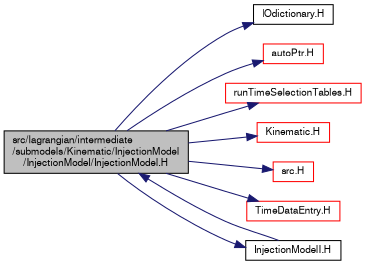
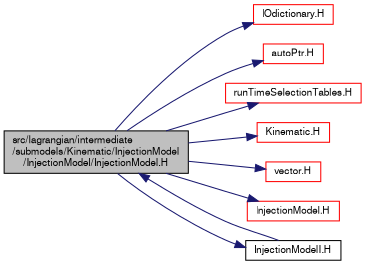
(293, 14) -> (293, 14)
(293, 172) -> (293, 172)
(293, 211) -> (293, 211)
